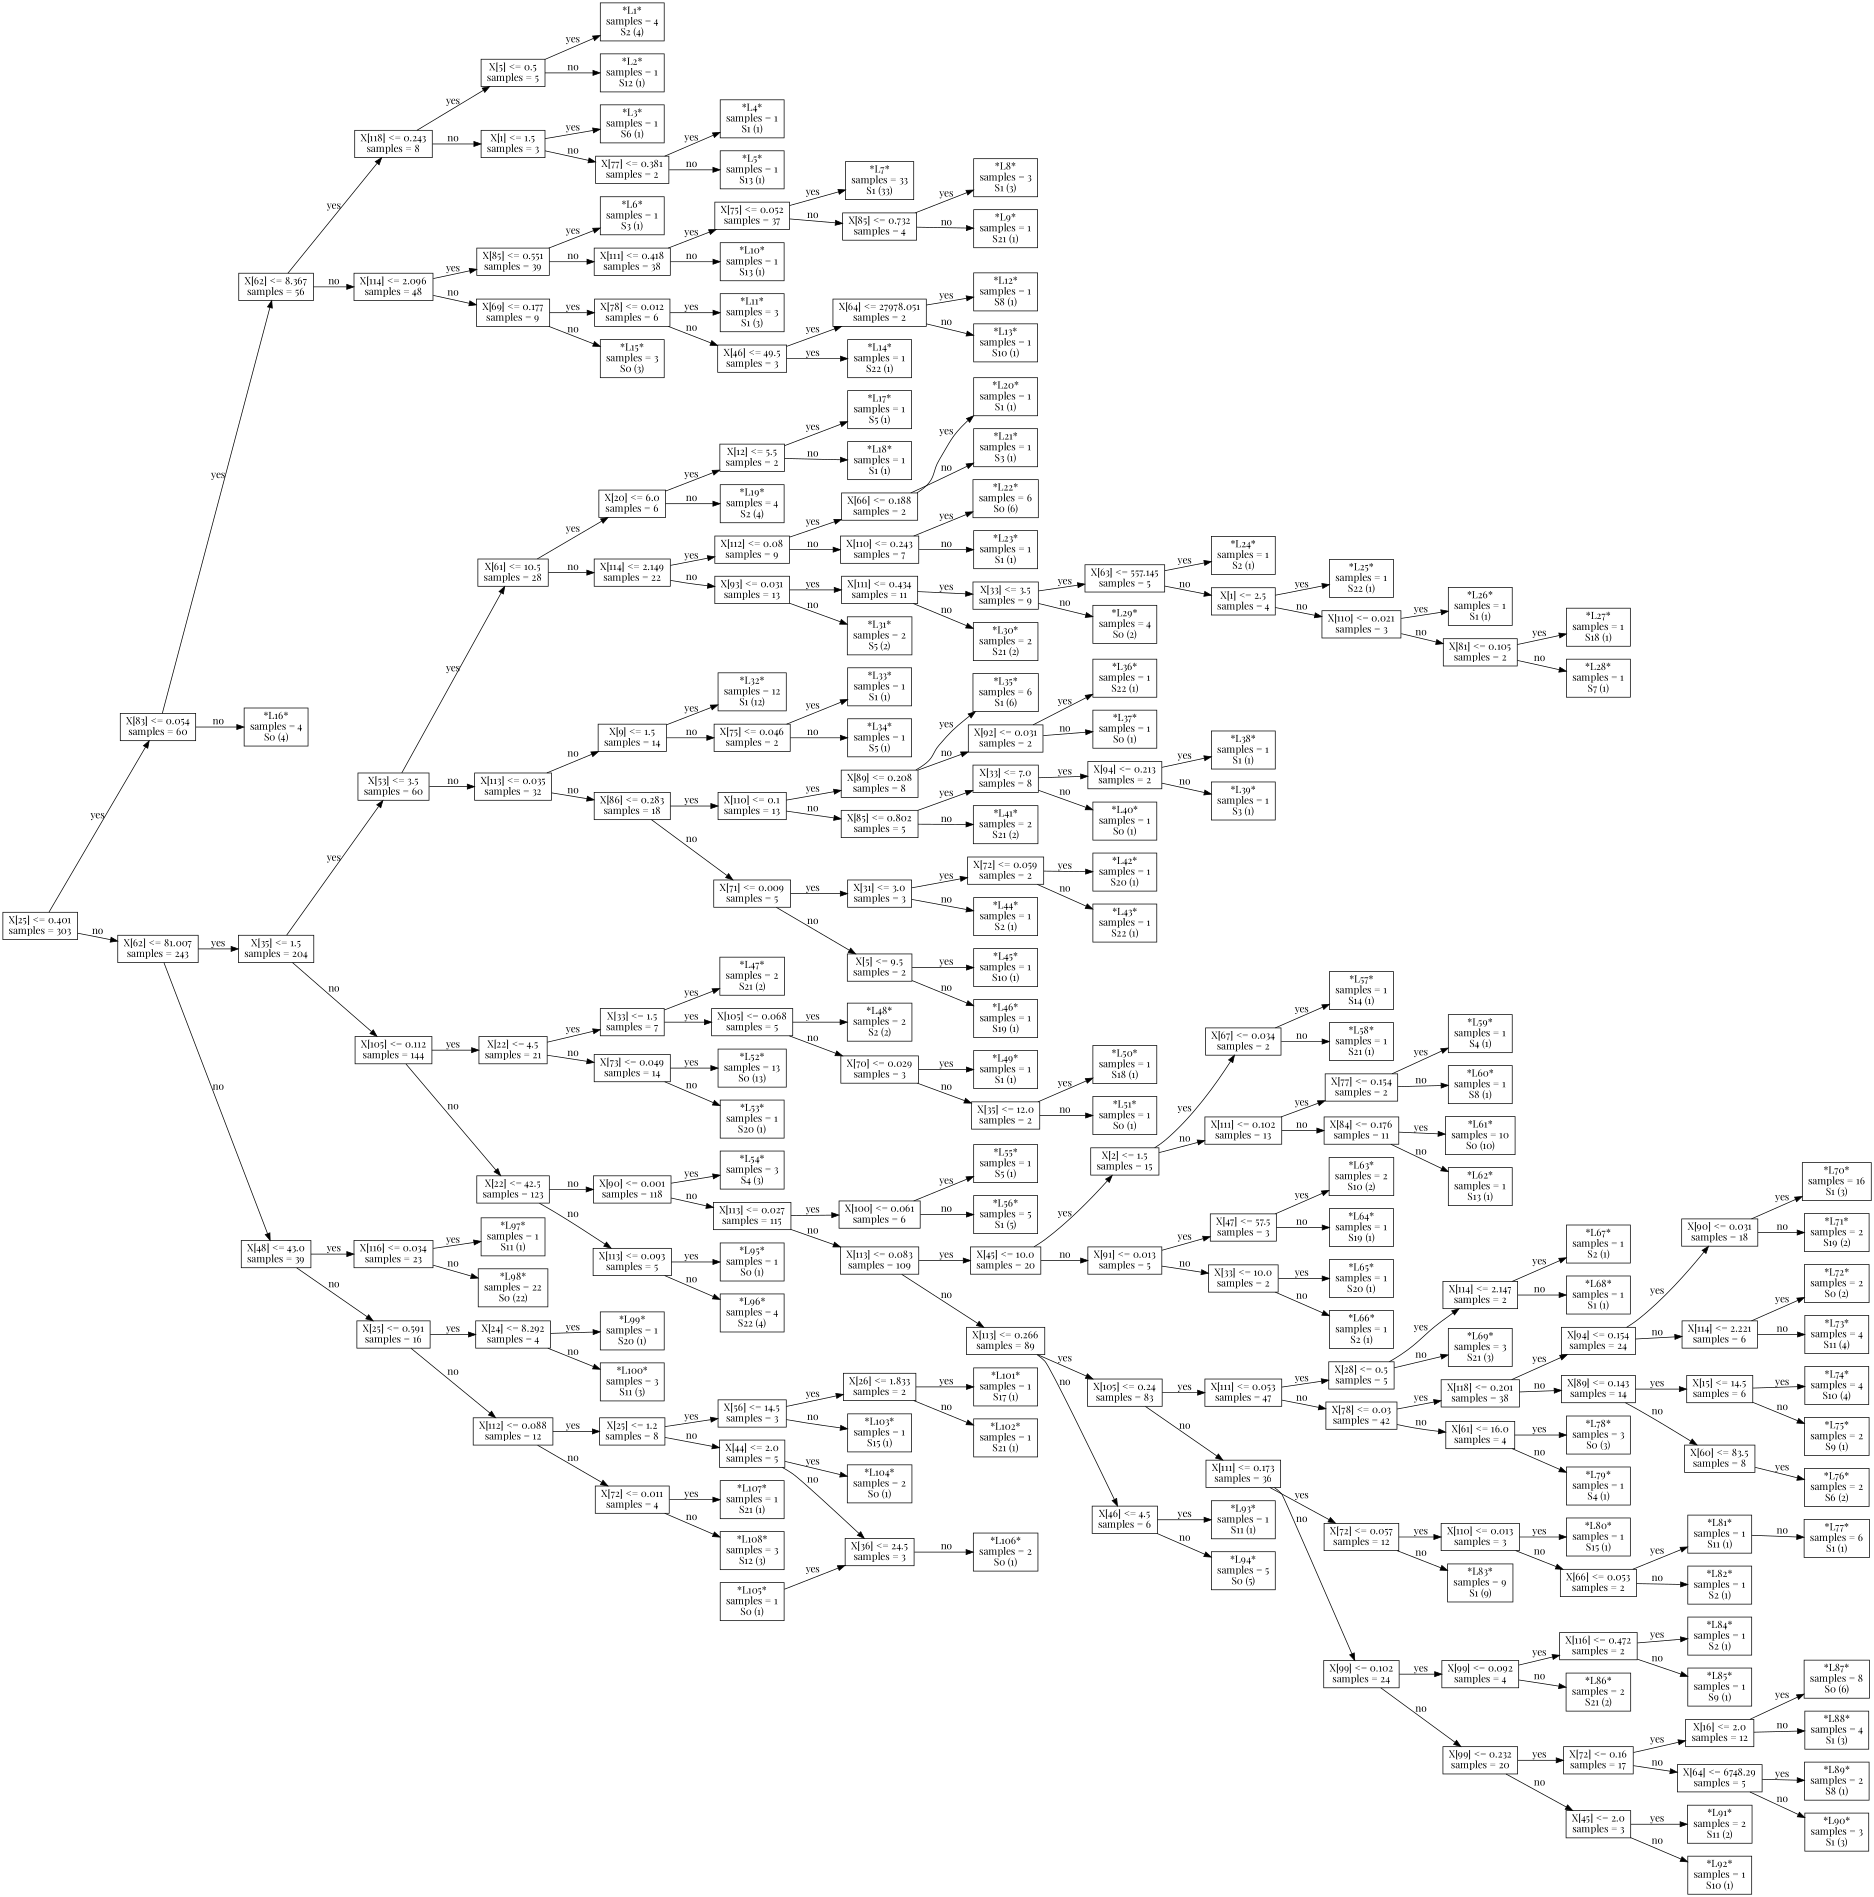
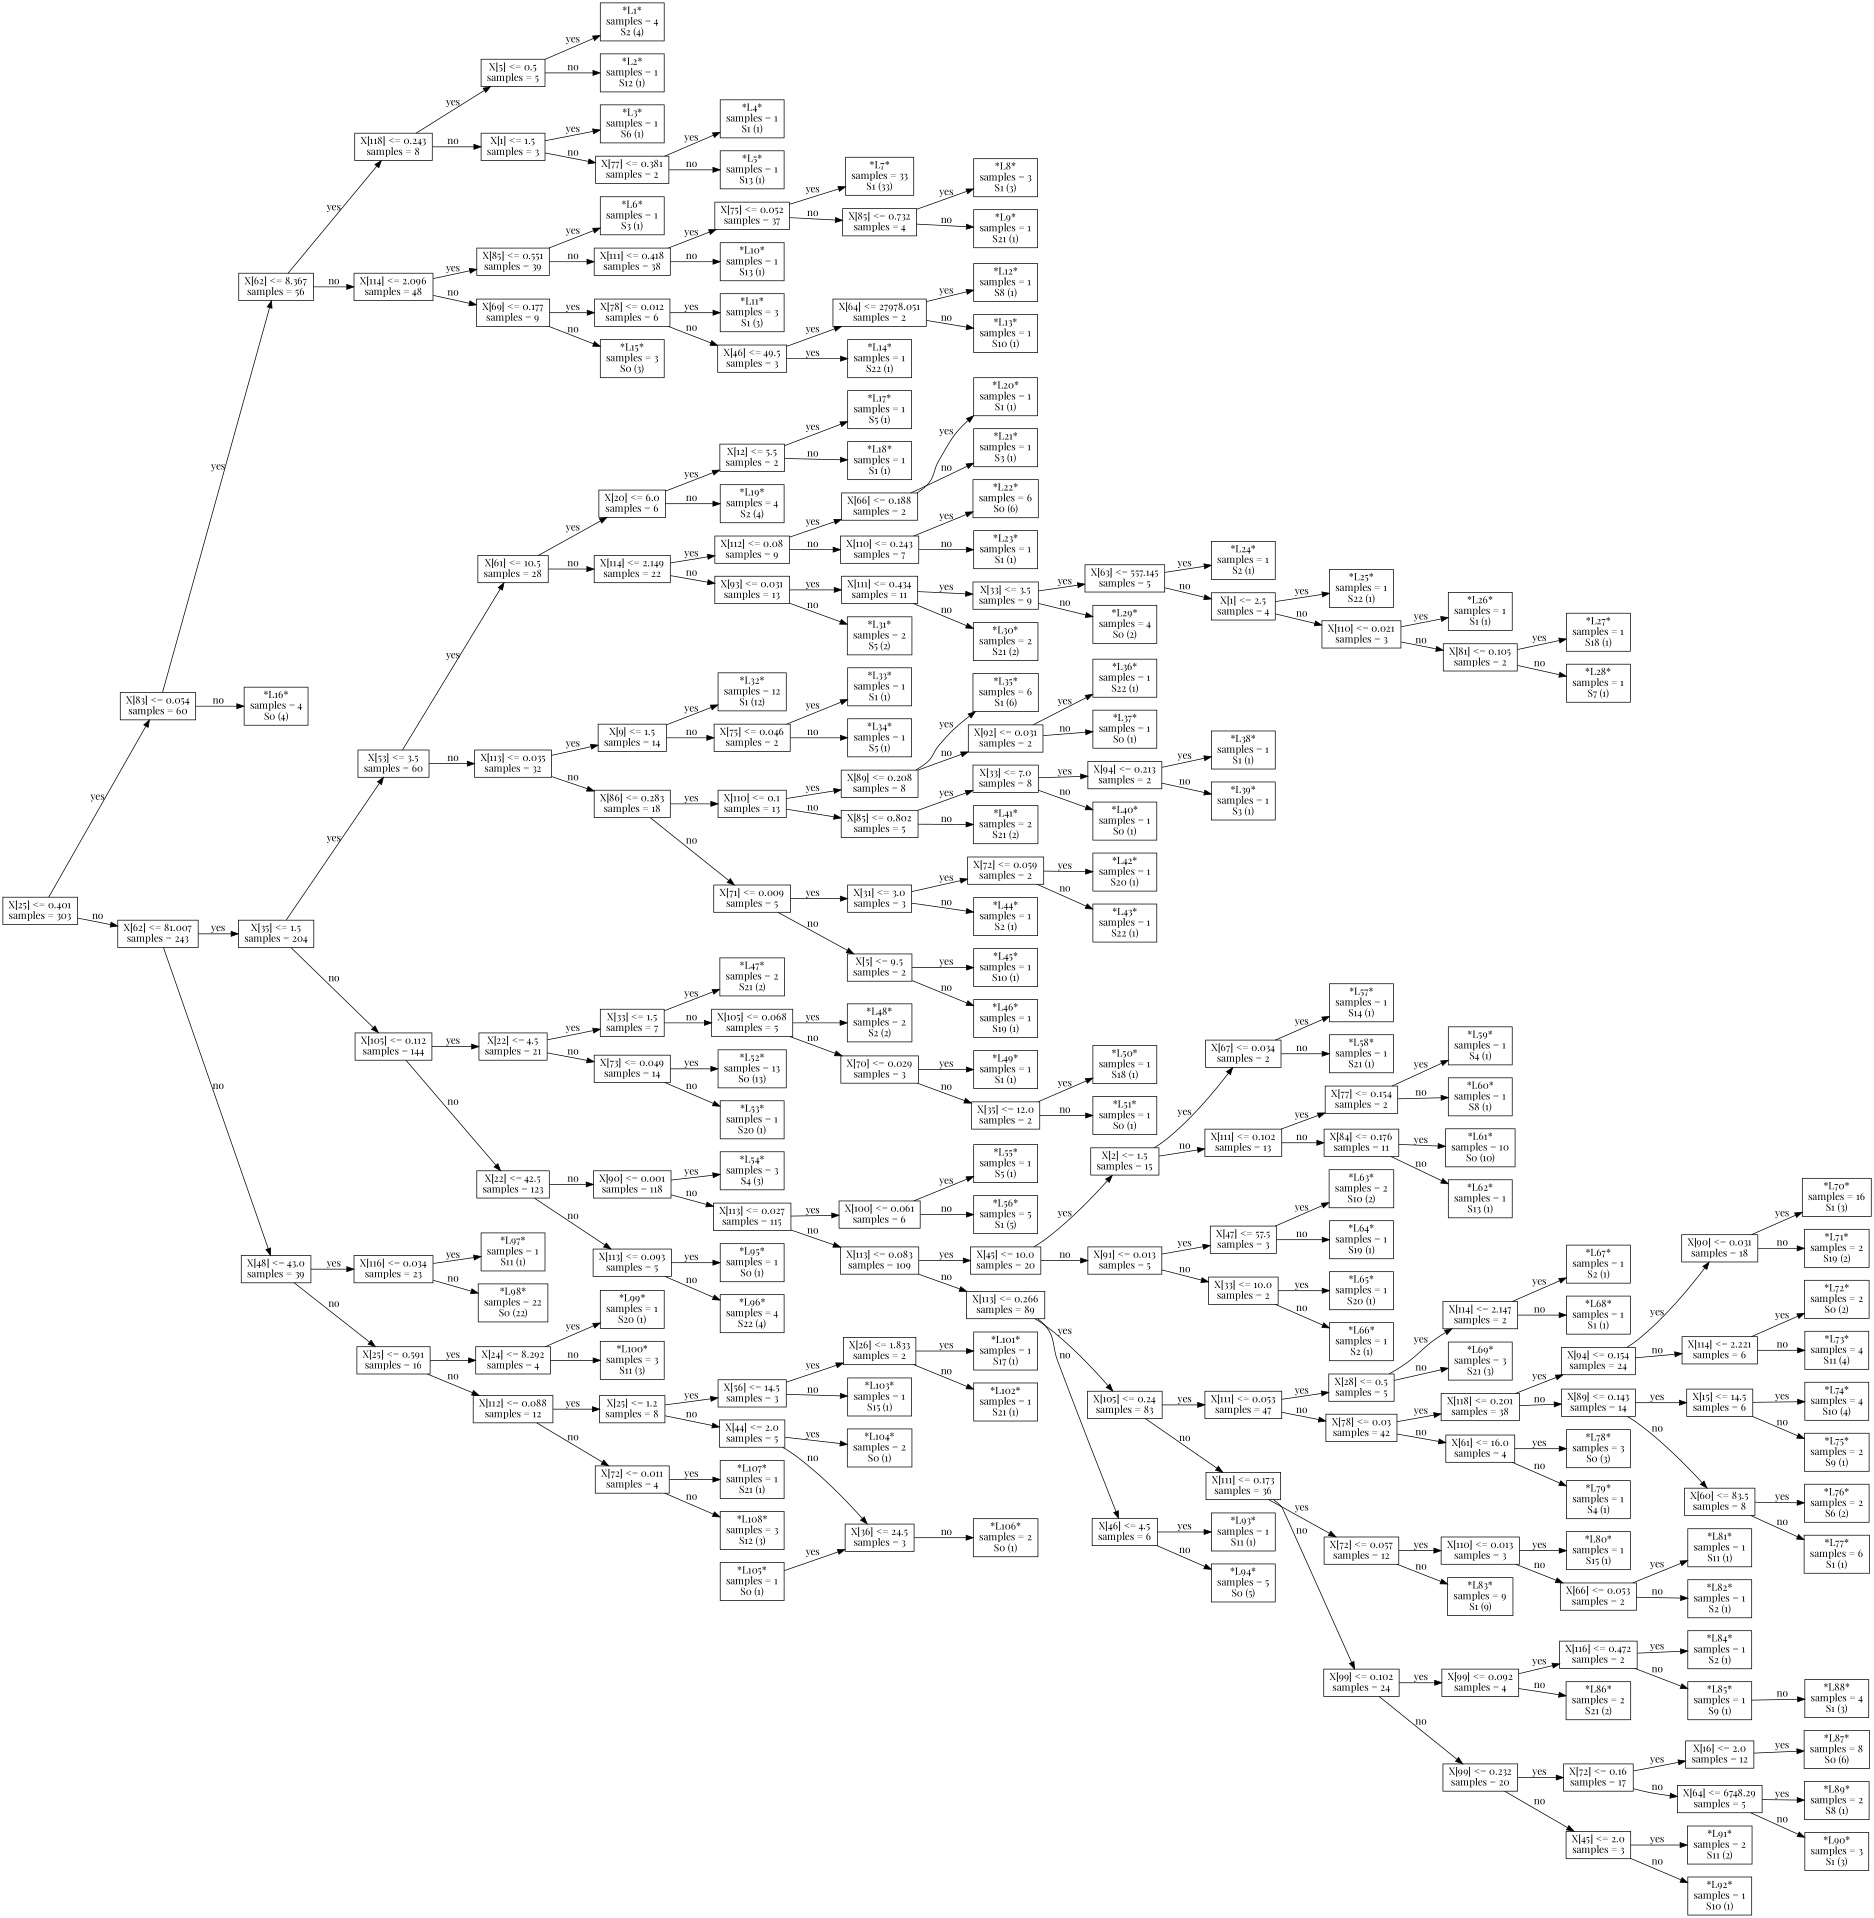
(573, 754) -> (573, 744)
(691, 1017) -> (691, 1017)
(1774, 1536) -> (1774, 1526)
(1776, 1732) -> (1775, 1700)
